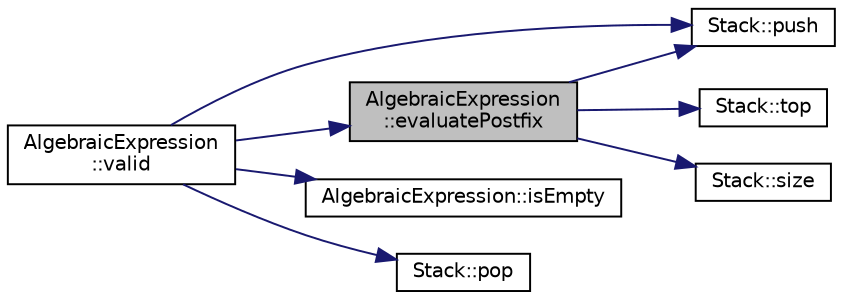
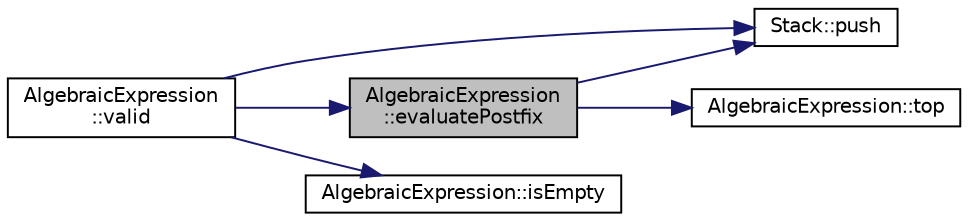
(763, 108) -> (826, 108)
(763, 182) -> none
(463, 272) -> none
